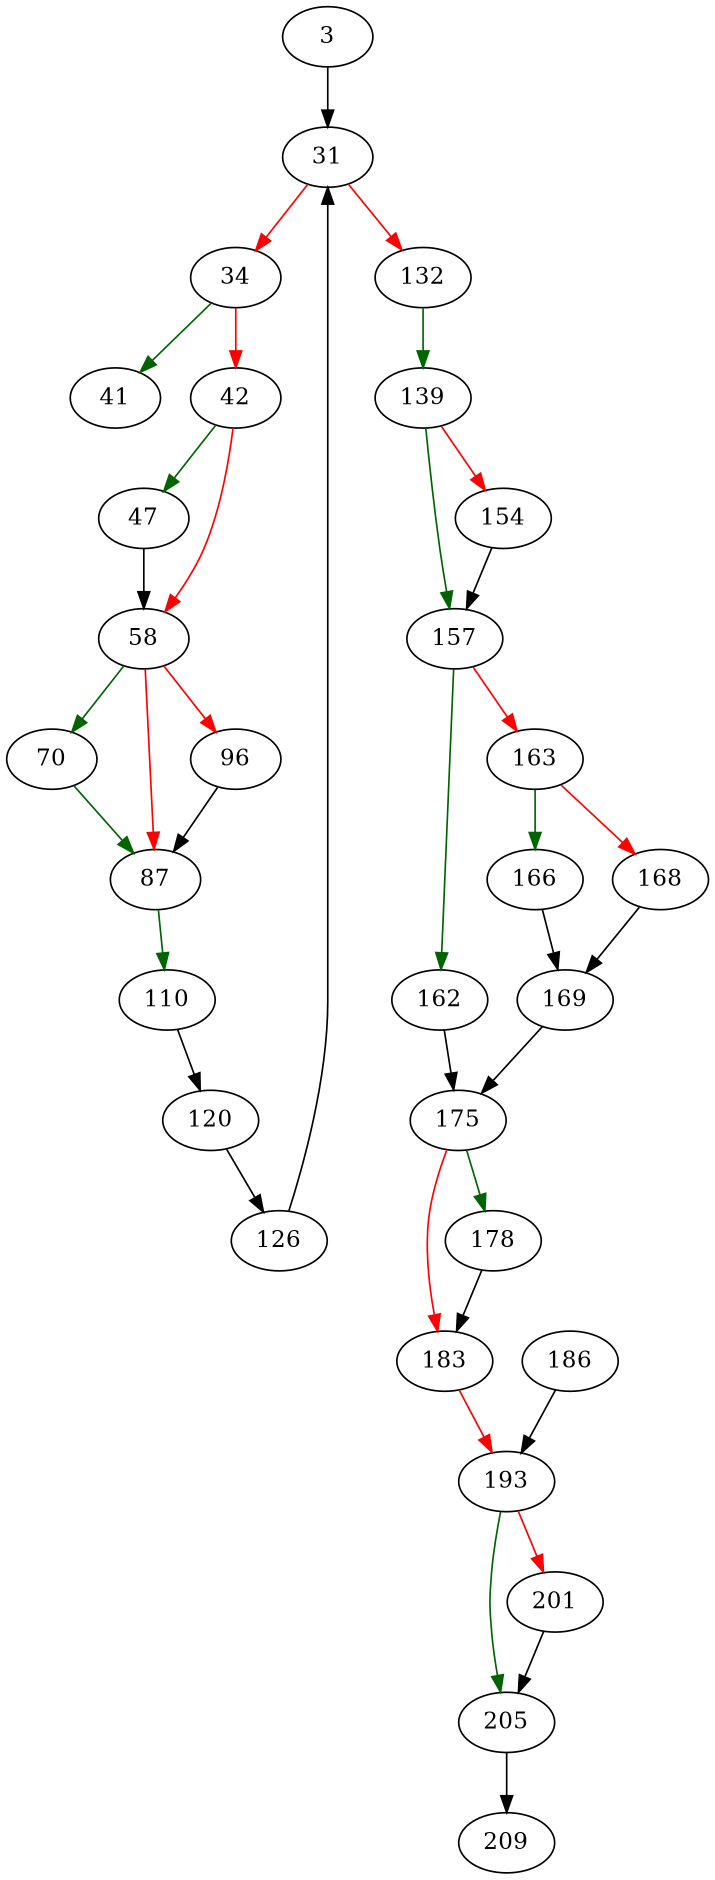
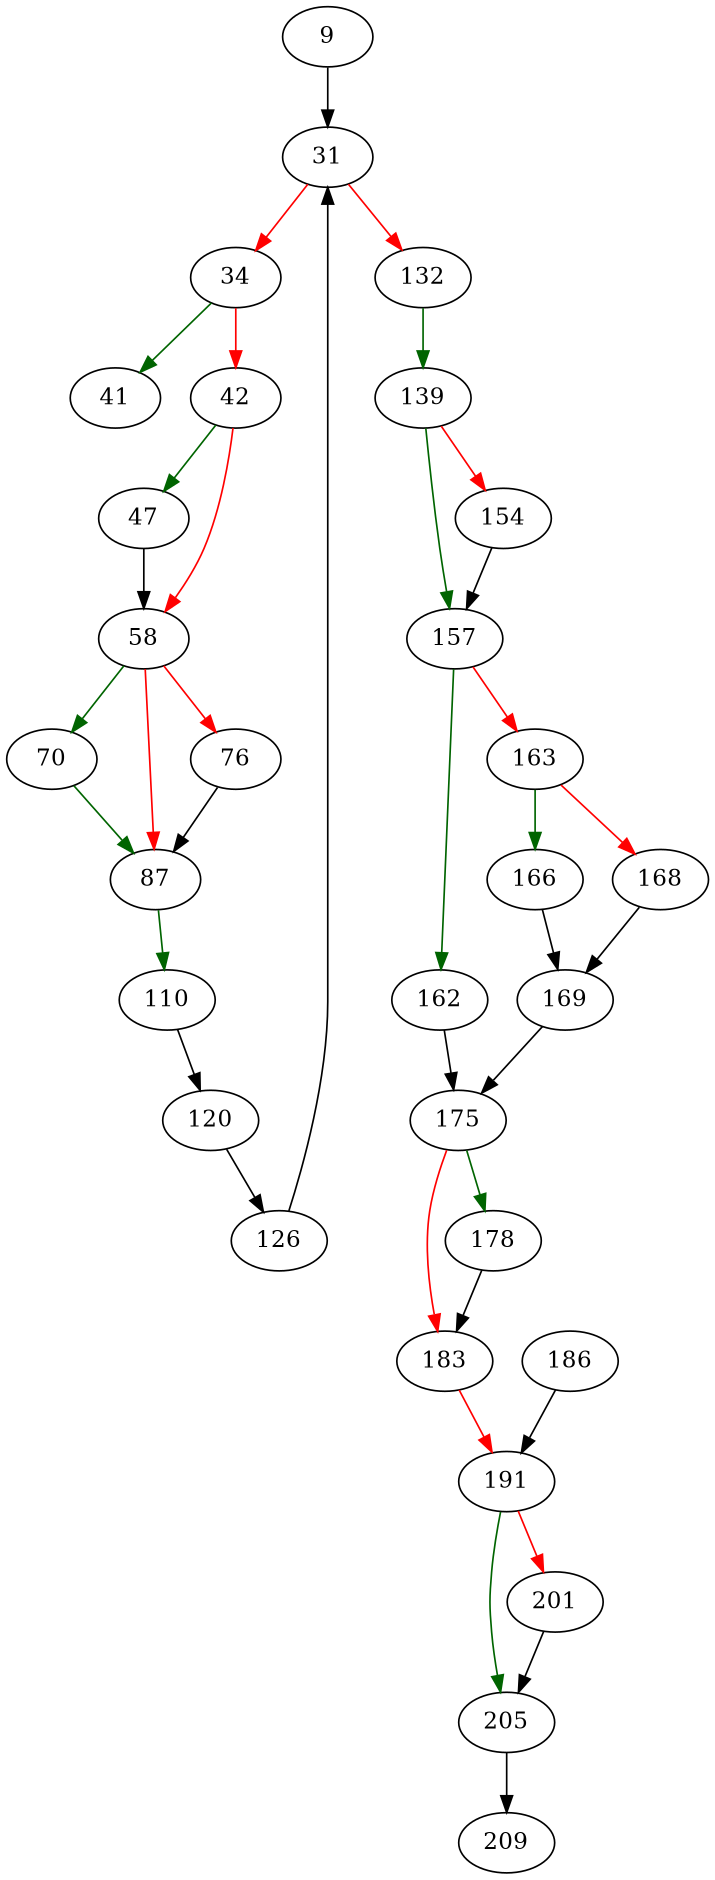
(328, 37) -> (328, 37)
(236, 759) -> (236, 759)
(507, 1482) -> (507, 1482)
